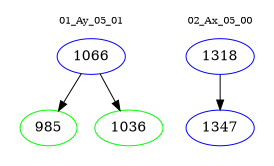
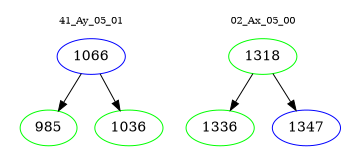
(91, 21) -> (91, 21)
(220, 57) -> (263, 57)
none -> (220, 128)
